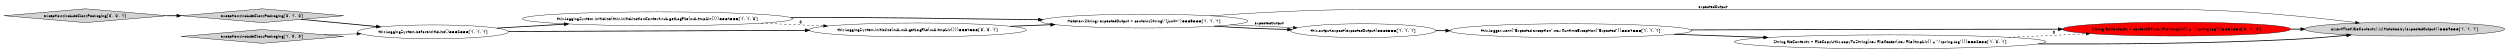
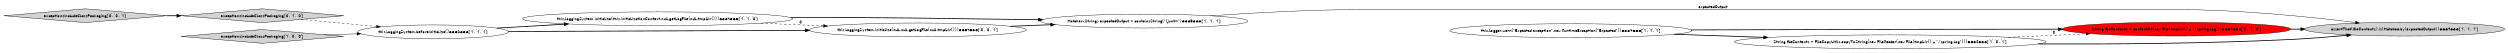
(339, 23) -> (339, 23)
(1363, 31) -> none
